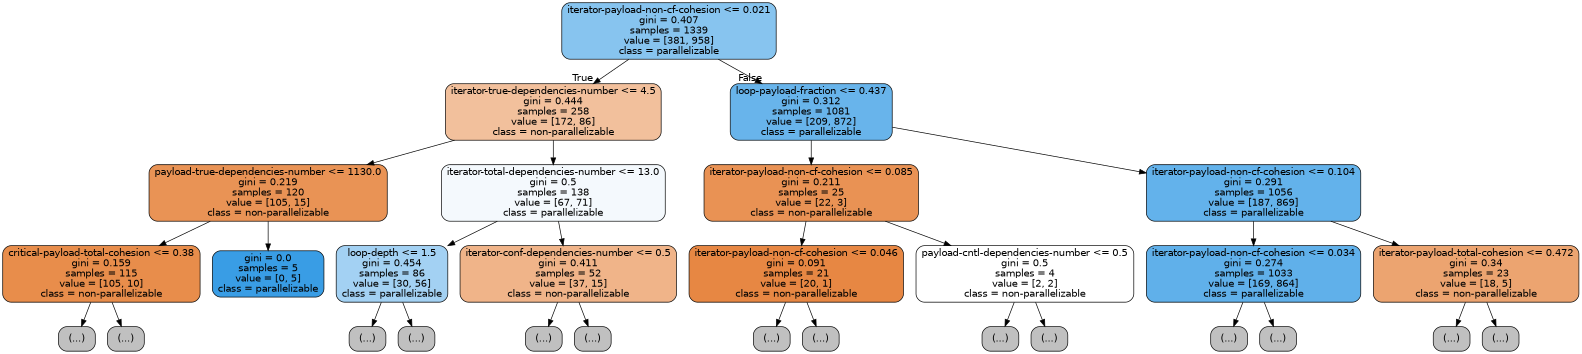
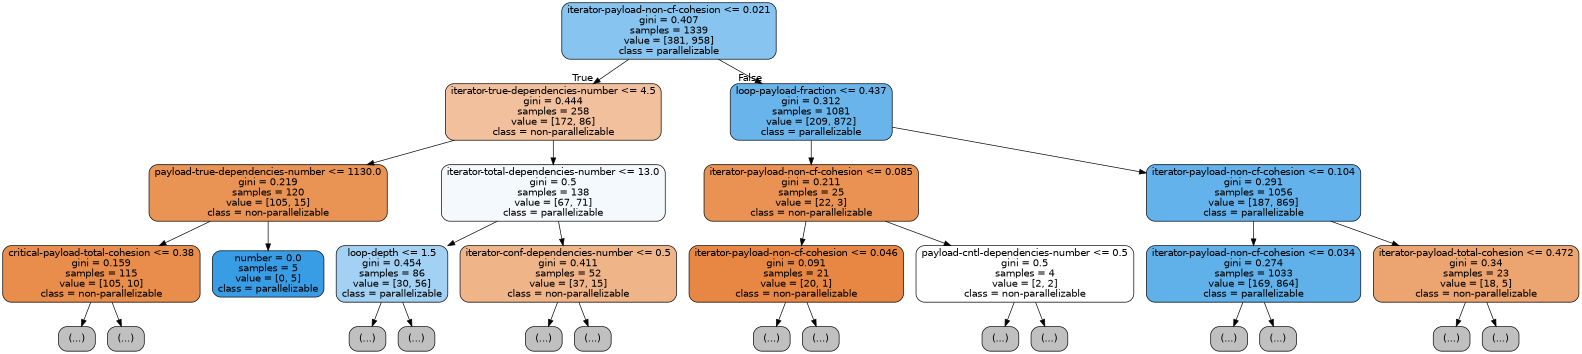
(268, 274) -> (268, 274)
